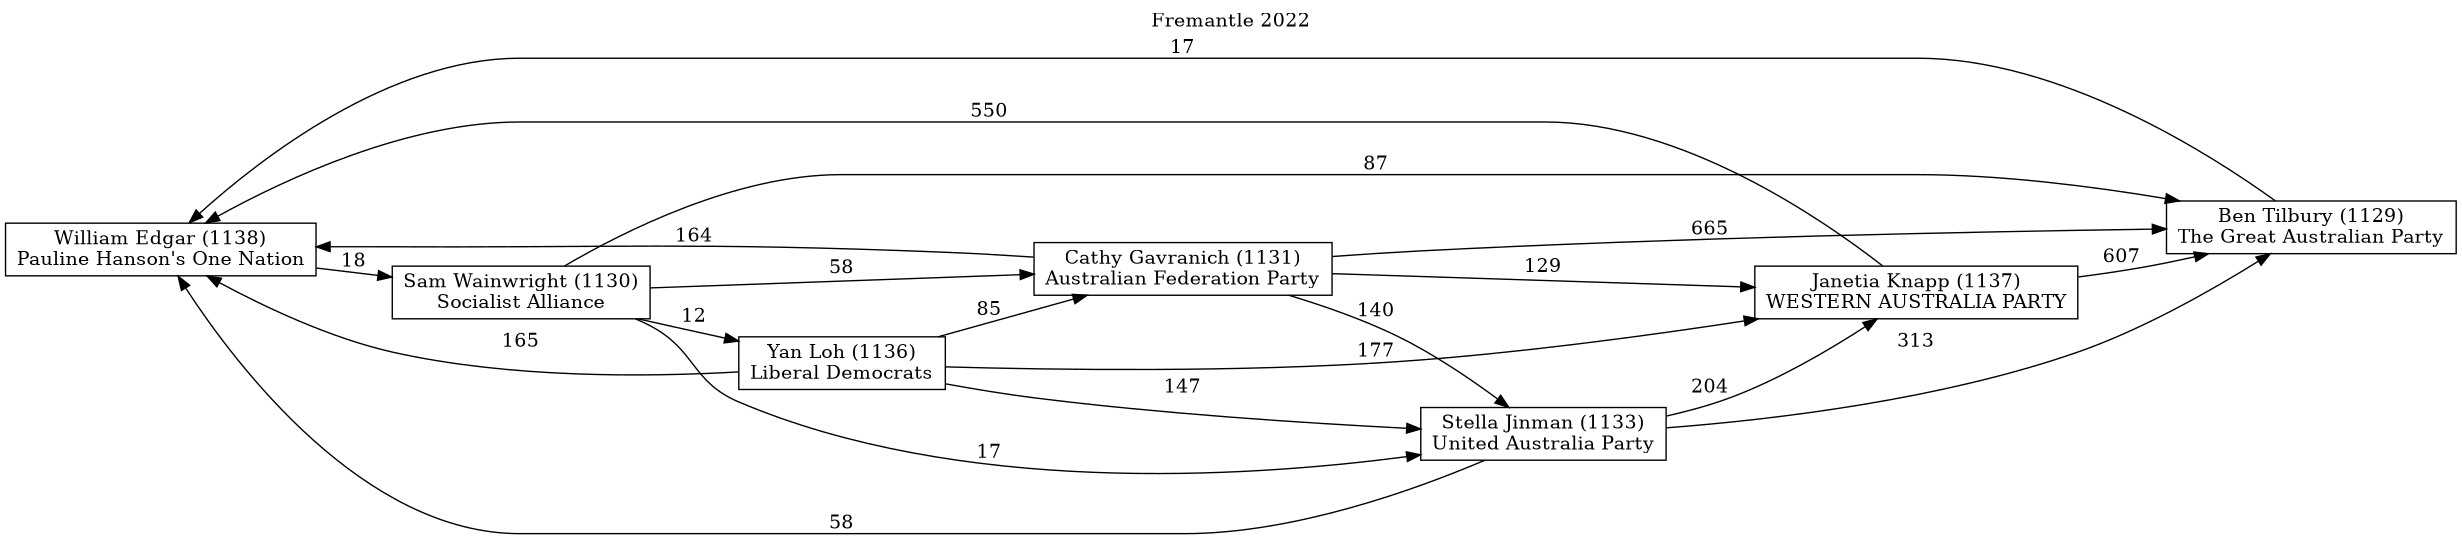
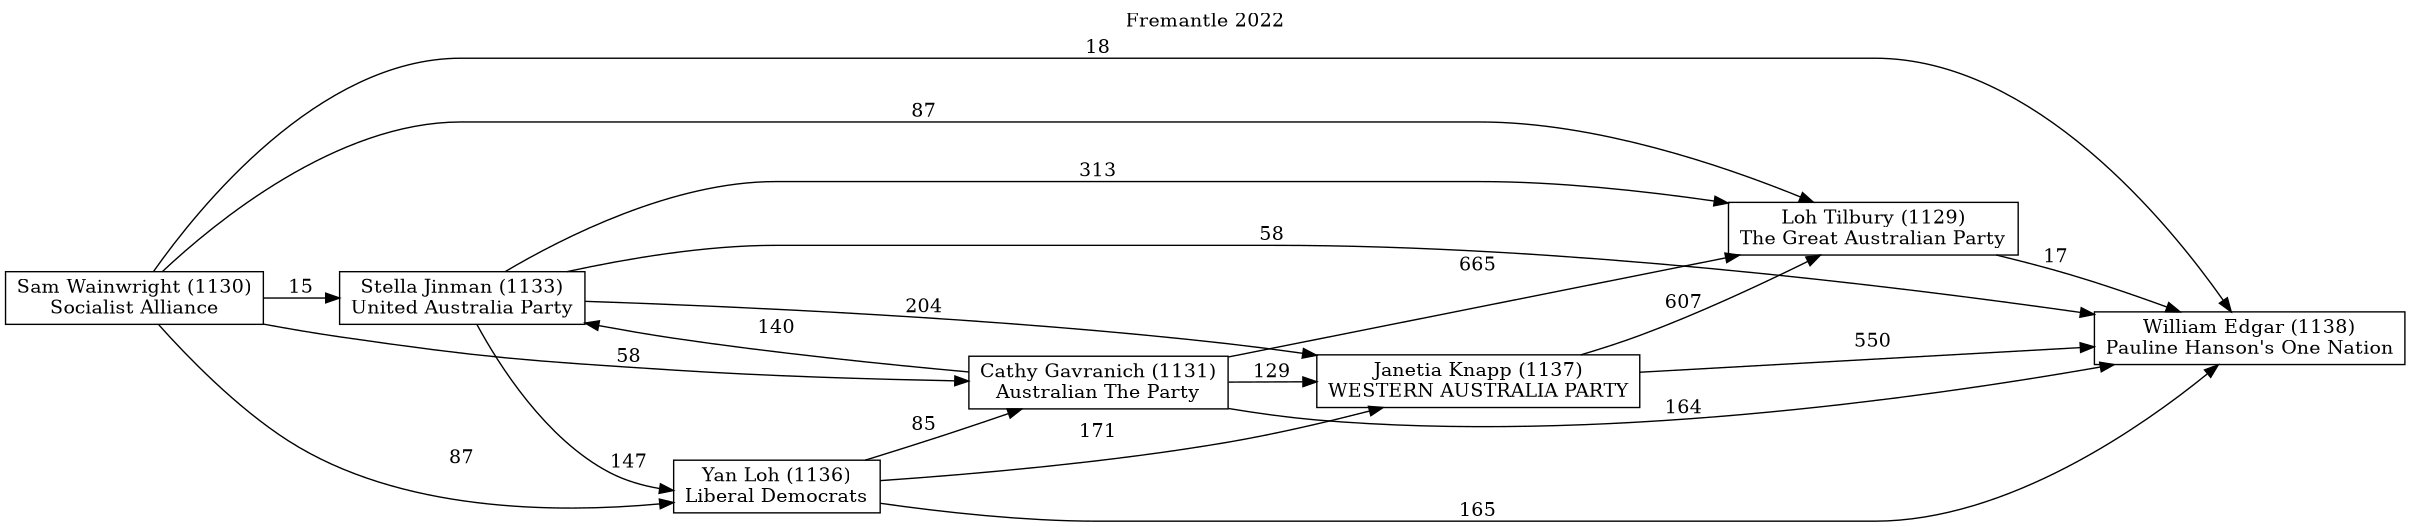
(2311, 227) -> (1873, 229)
(1183, 269) -> (1098, 383)
(347, 272) -> (1194, 58)
(694, 317) -> (462, 458)
(1376, 351) -> (1098, 432)
(1175, 413) -> (551, 427)
(990, 453) -> (301, 288)
